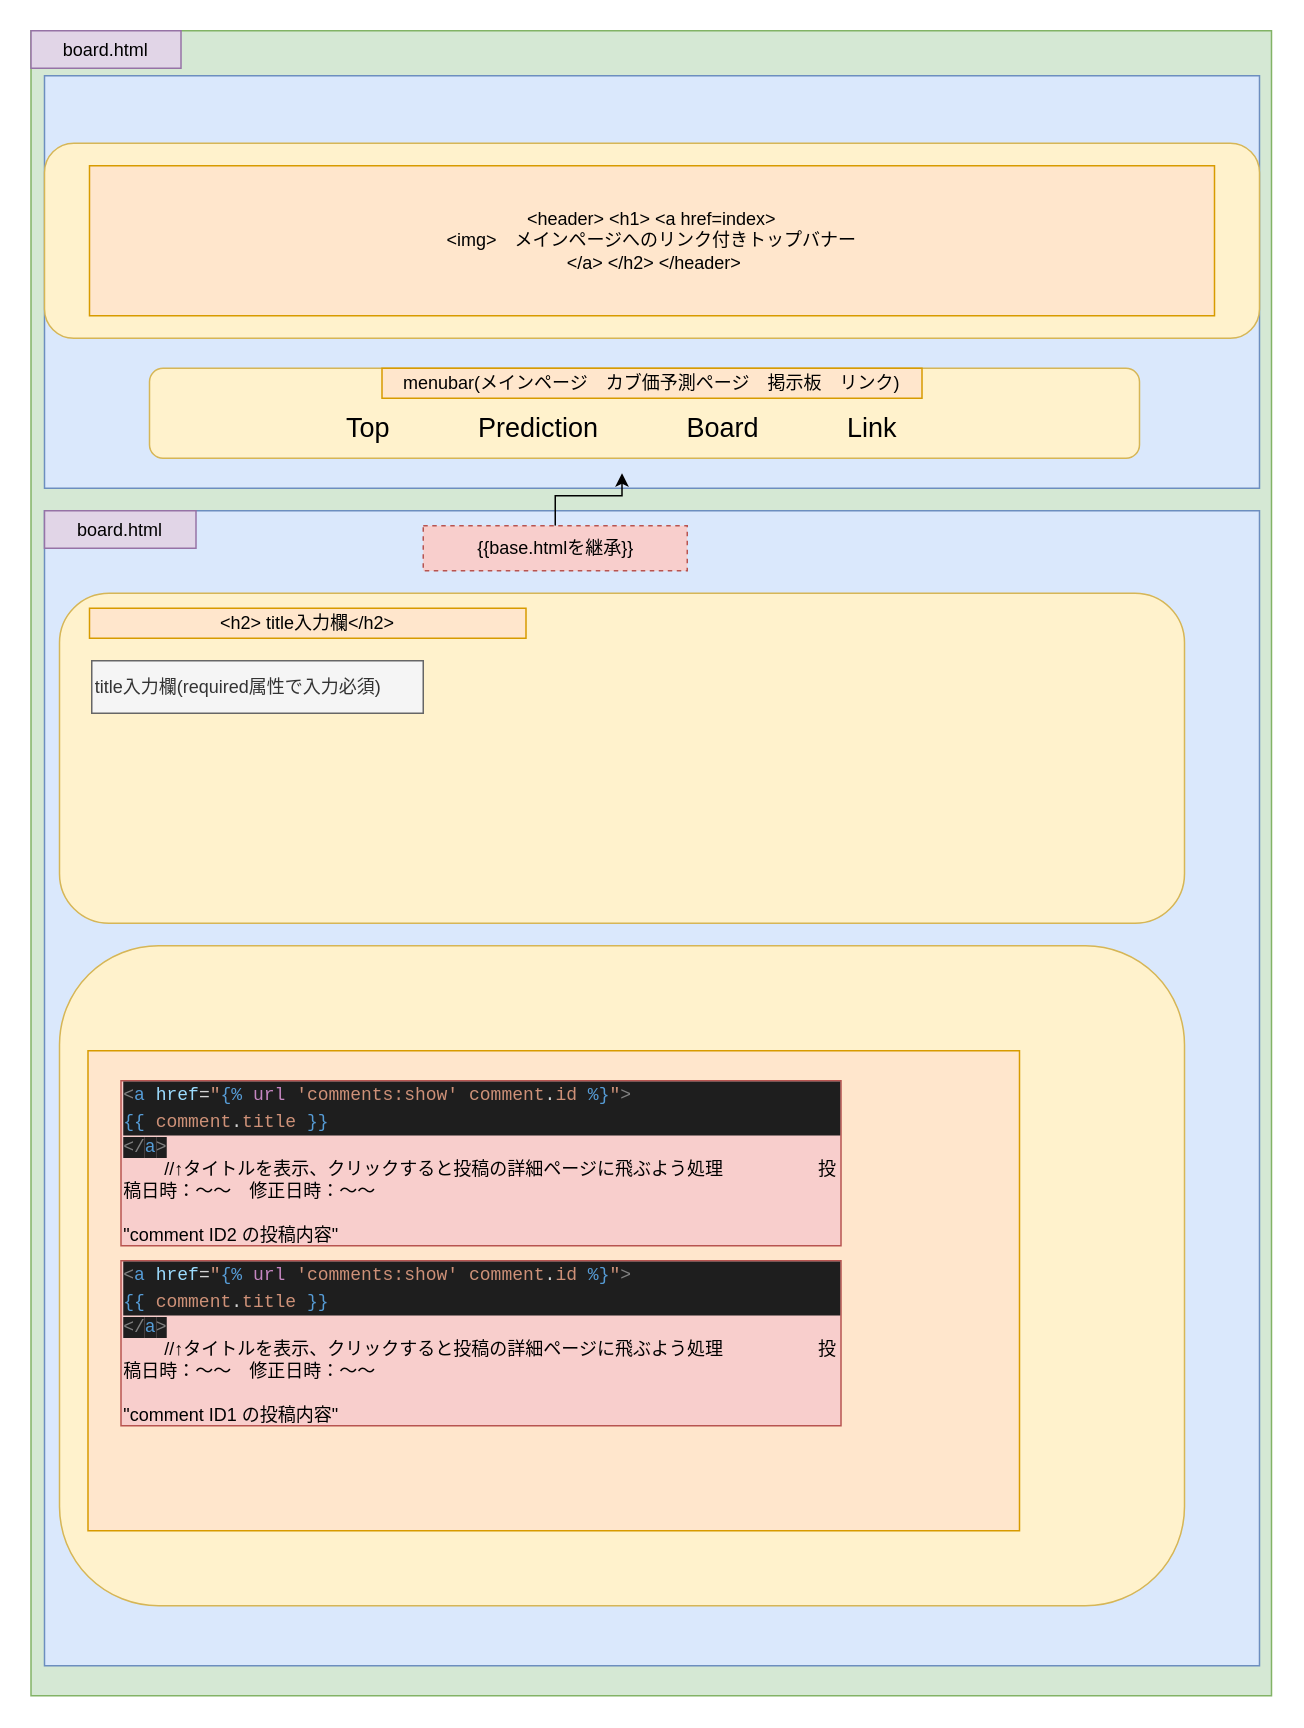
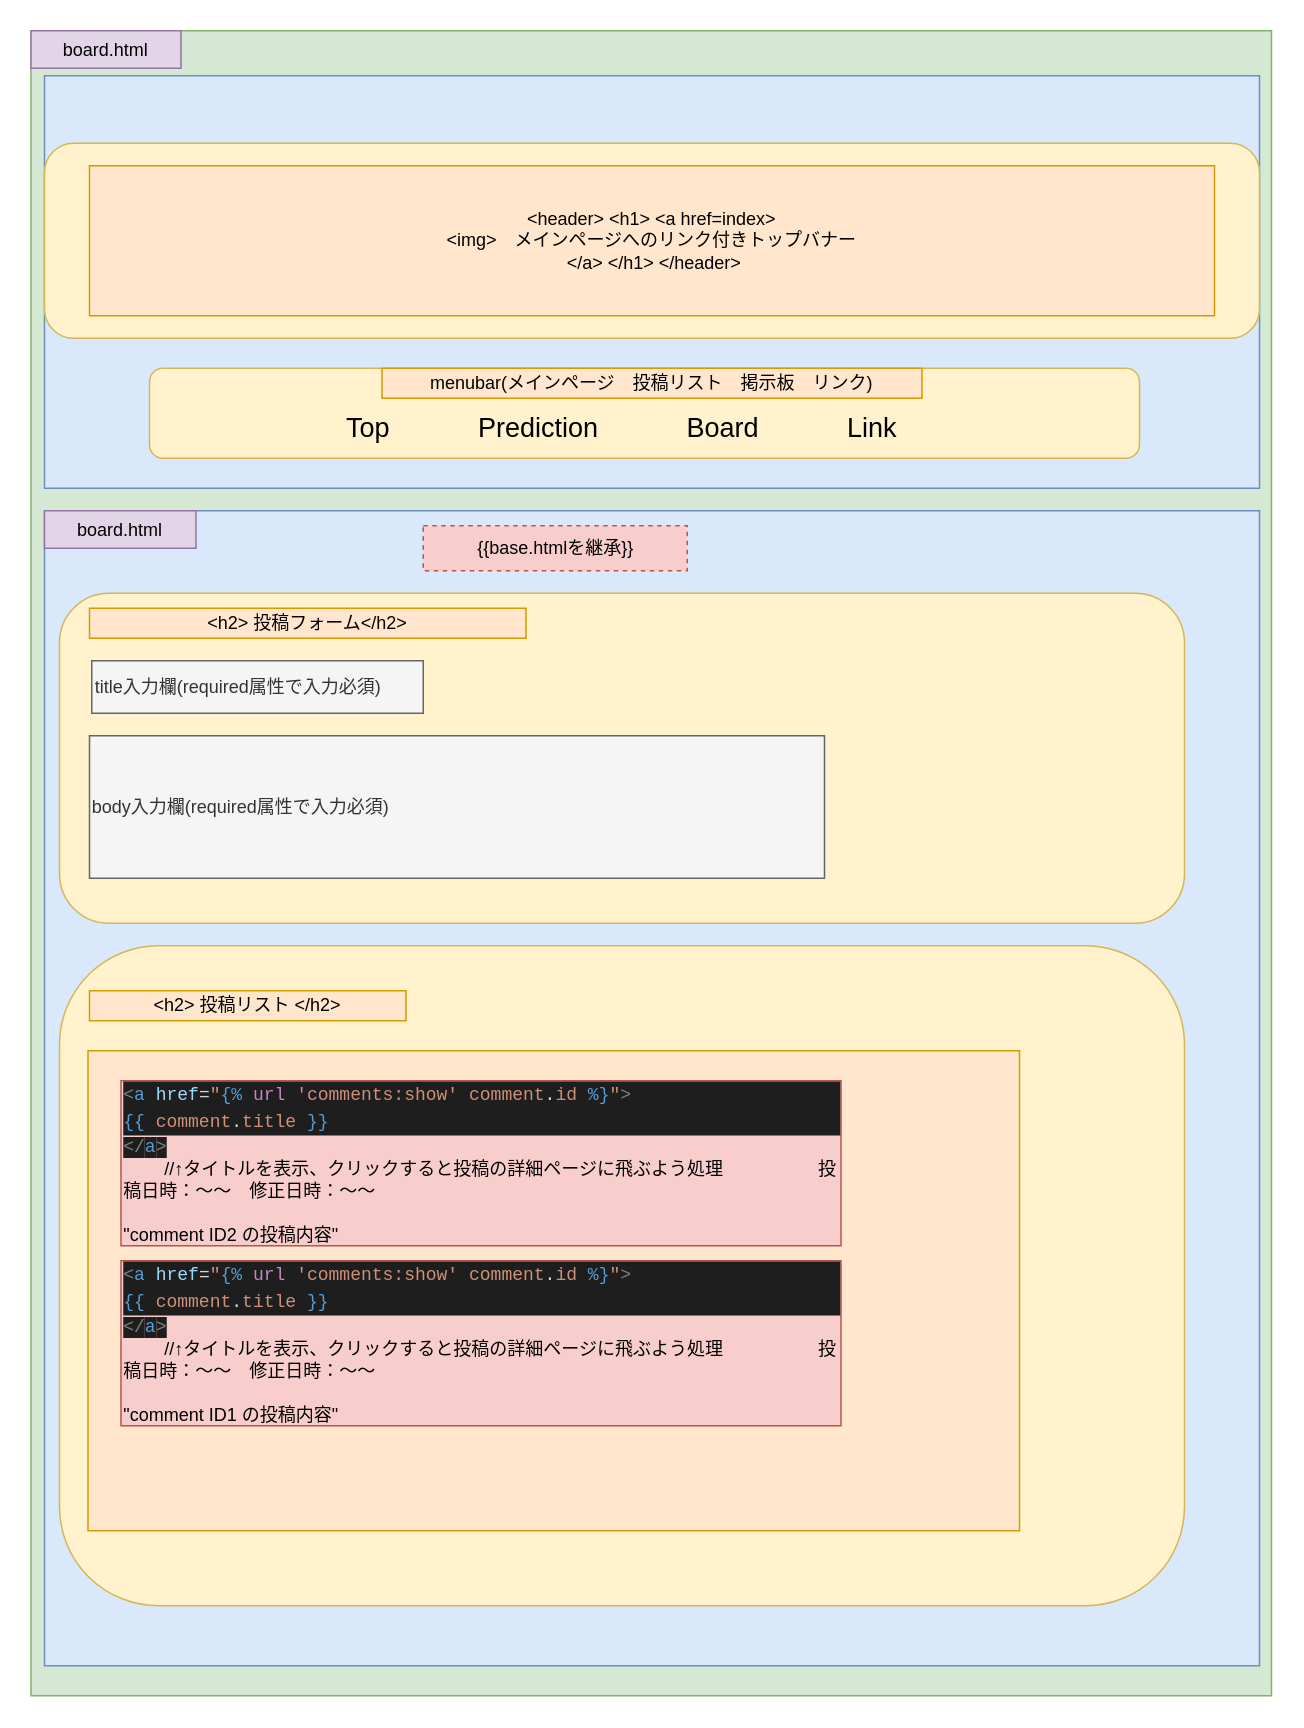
(652, 241) -> (652, 241)
(652, 383) -> (652, 383)
(579, 496) -> none
(308, 623) -> (308, 623)
none -> (457, 807)
none -> (248, 1006)
